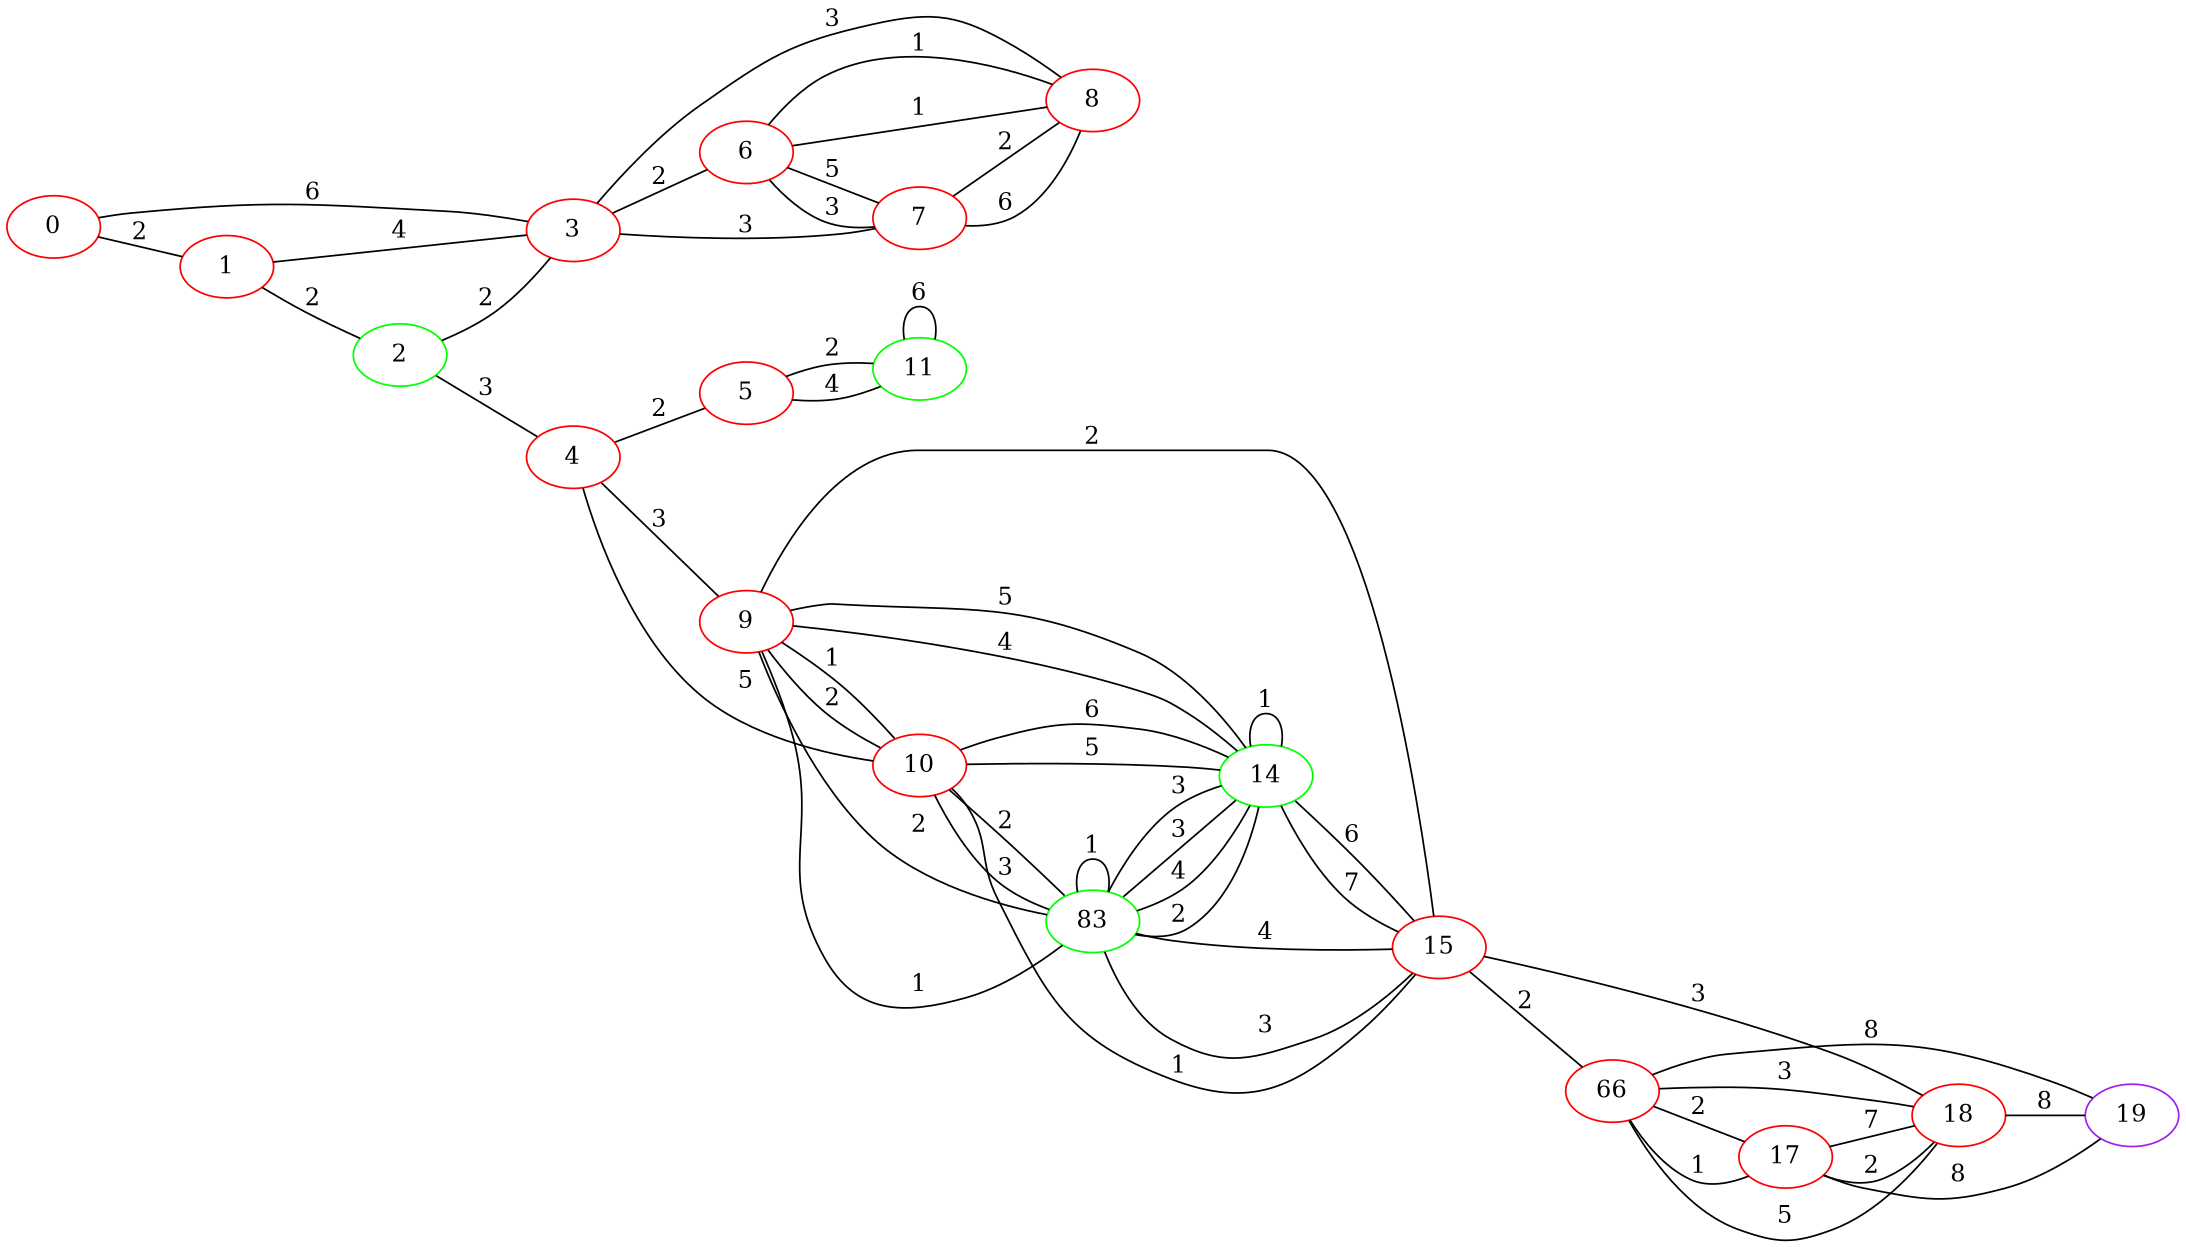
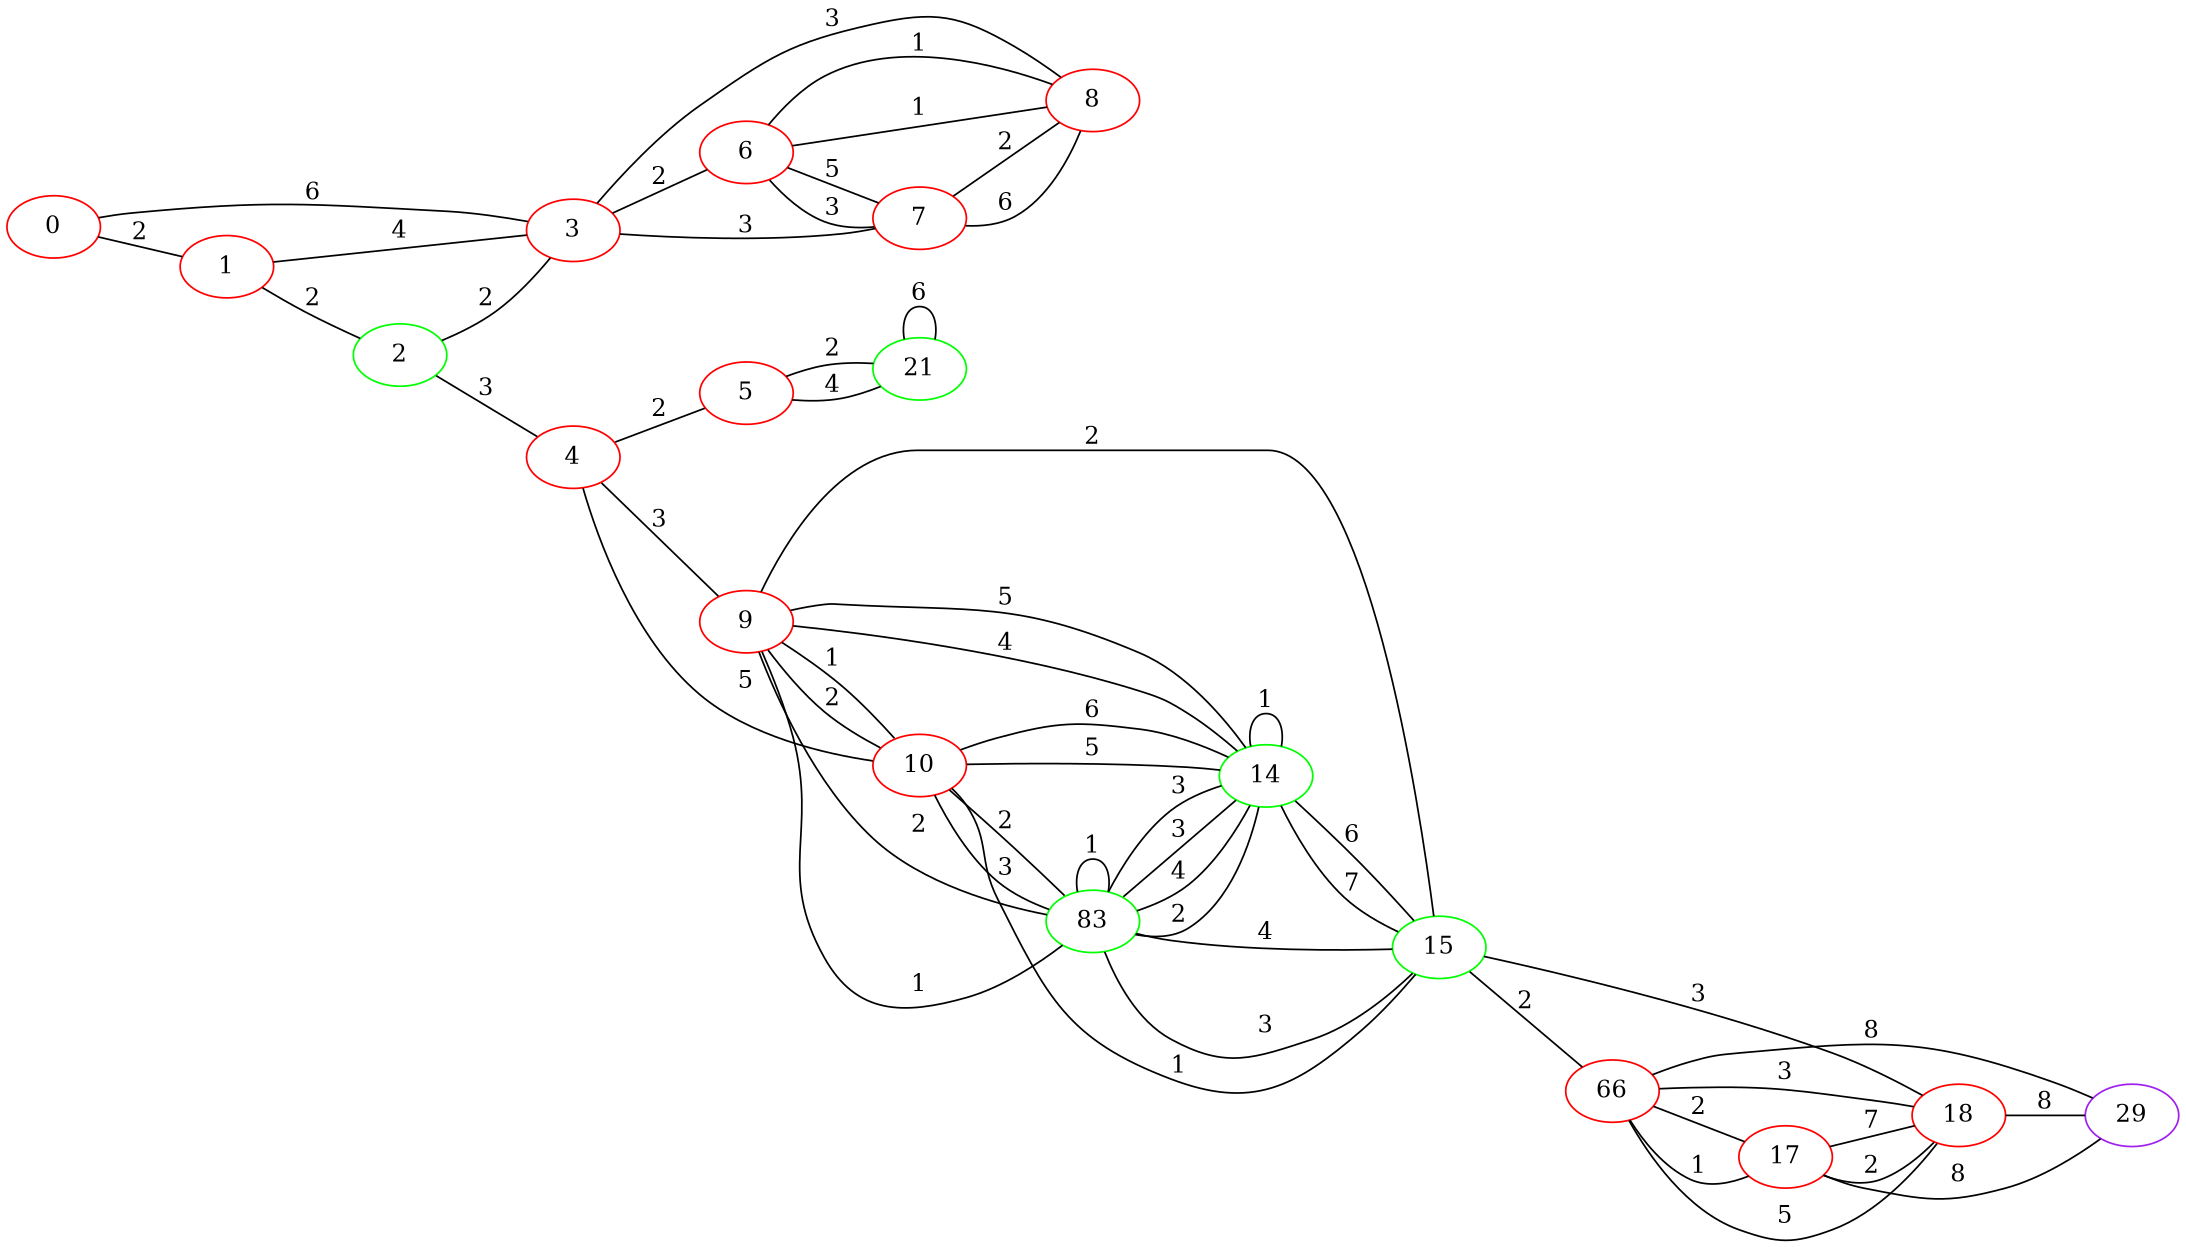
(920, 369) -> (920, 369)
(1439, 947) -> (1439, 947)
(2132, 1115) -> (2132, 1115)
